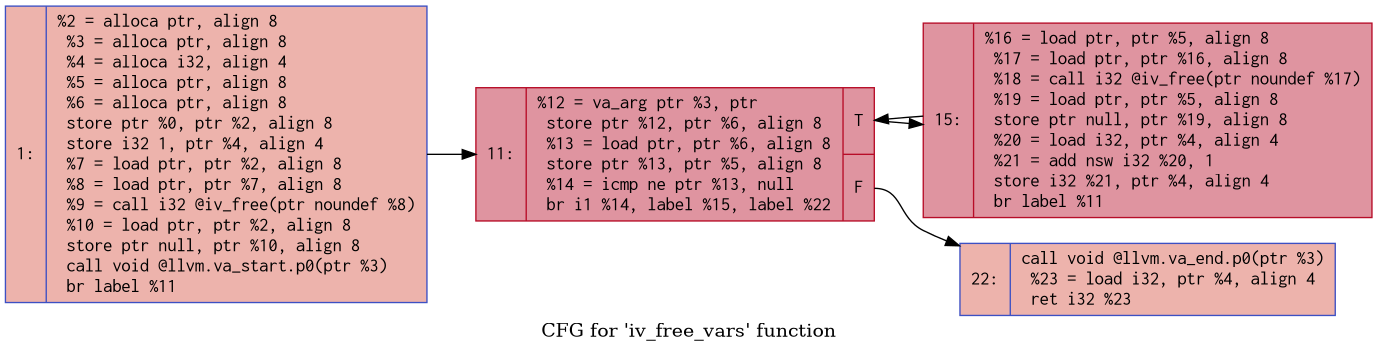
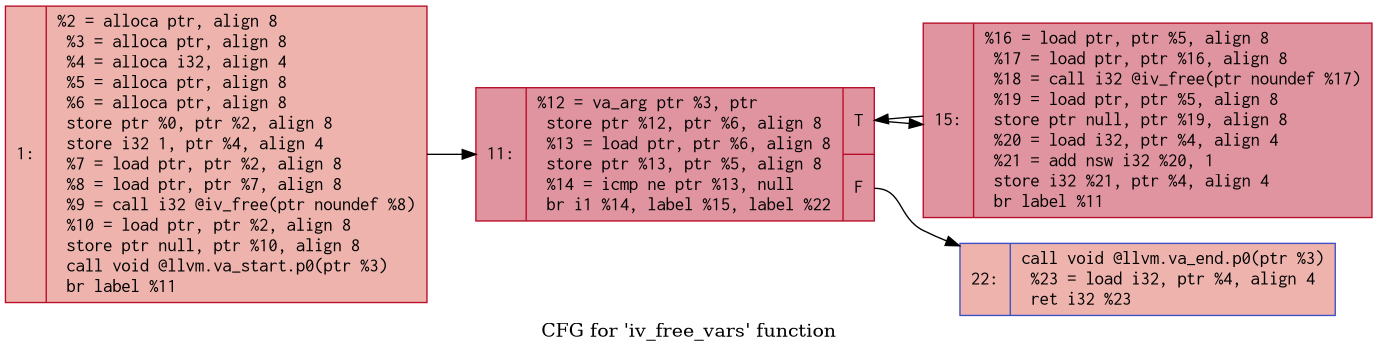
(216, 154) -> (216, 154)
